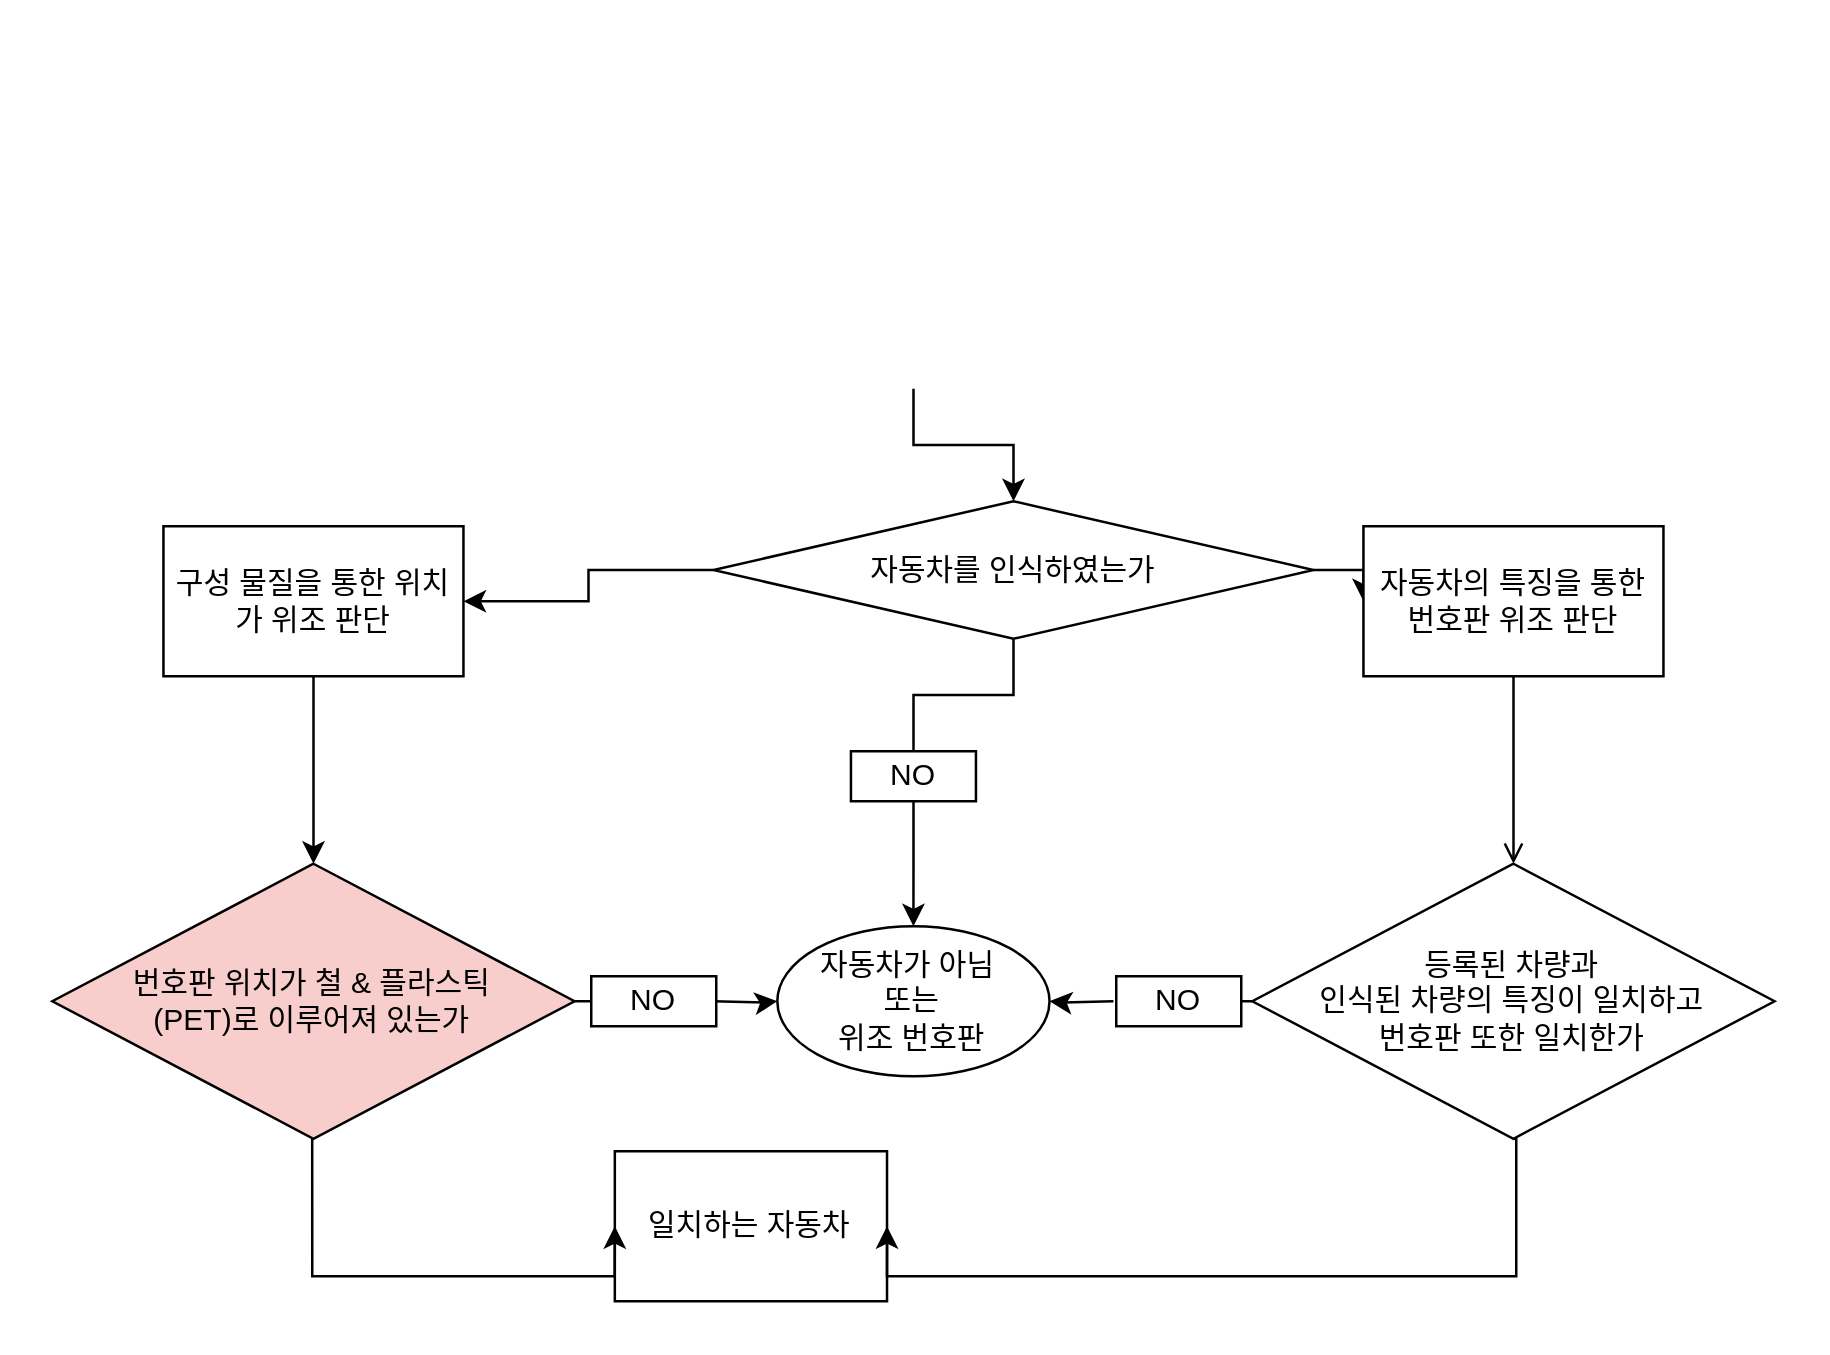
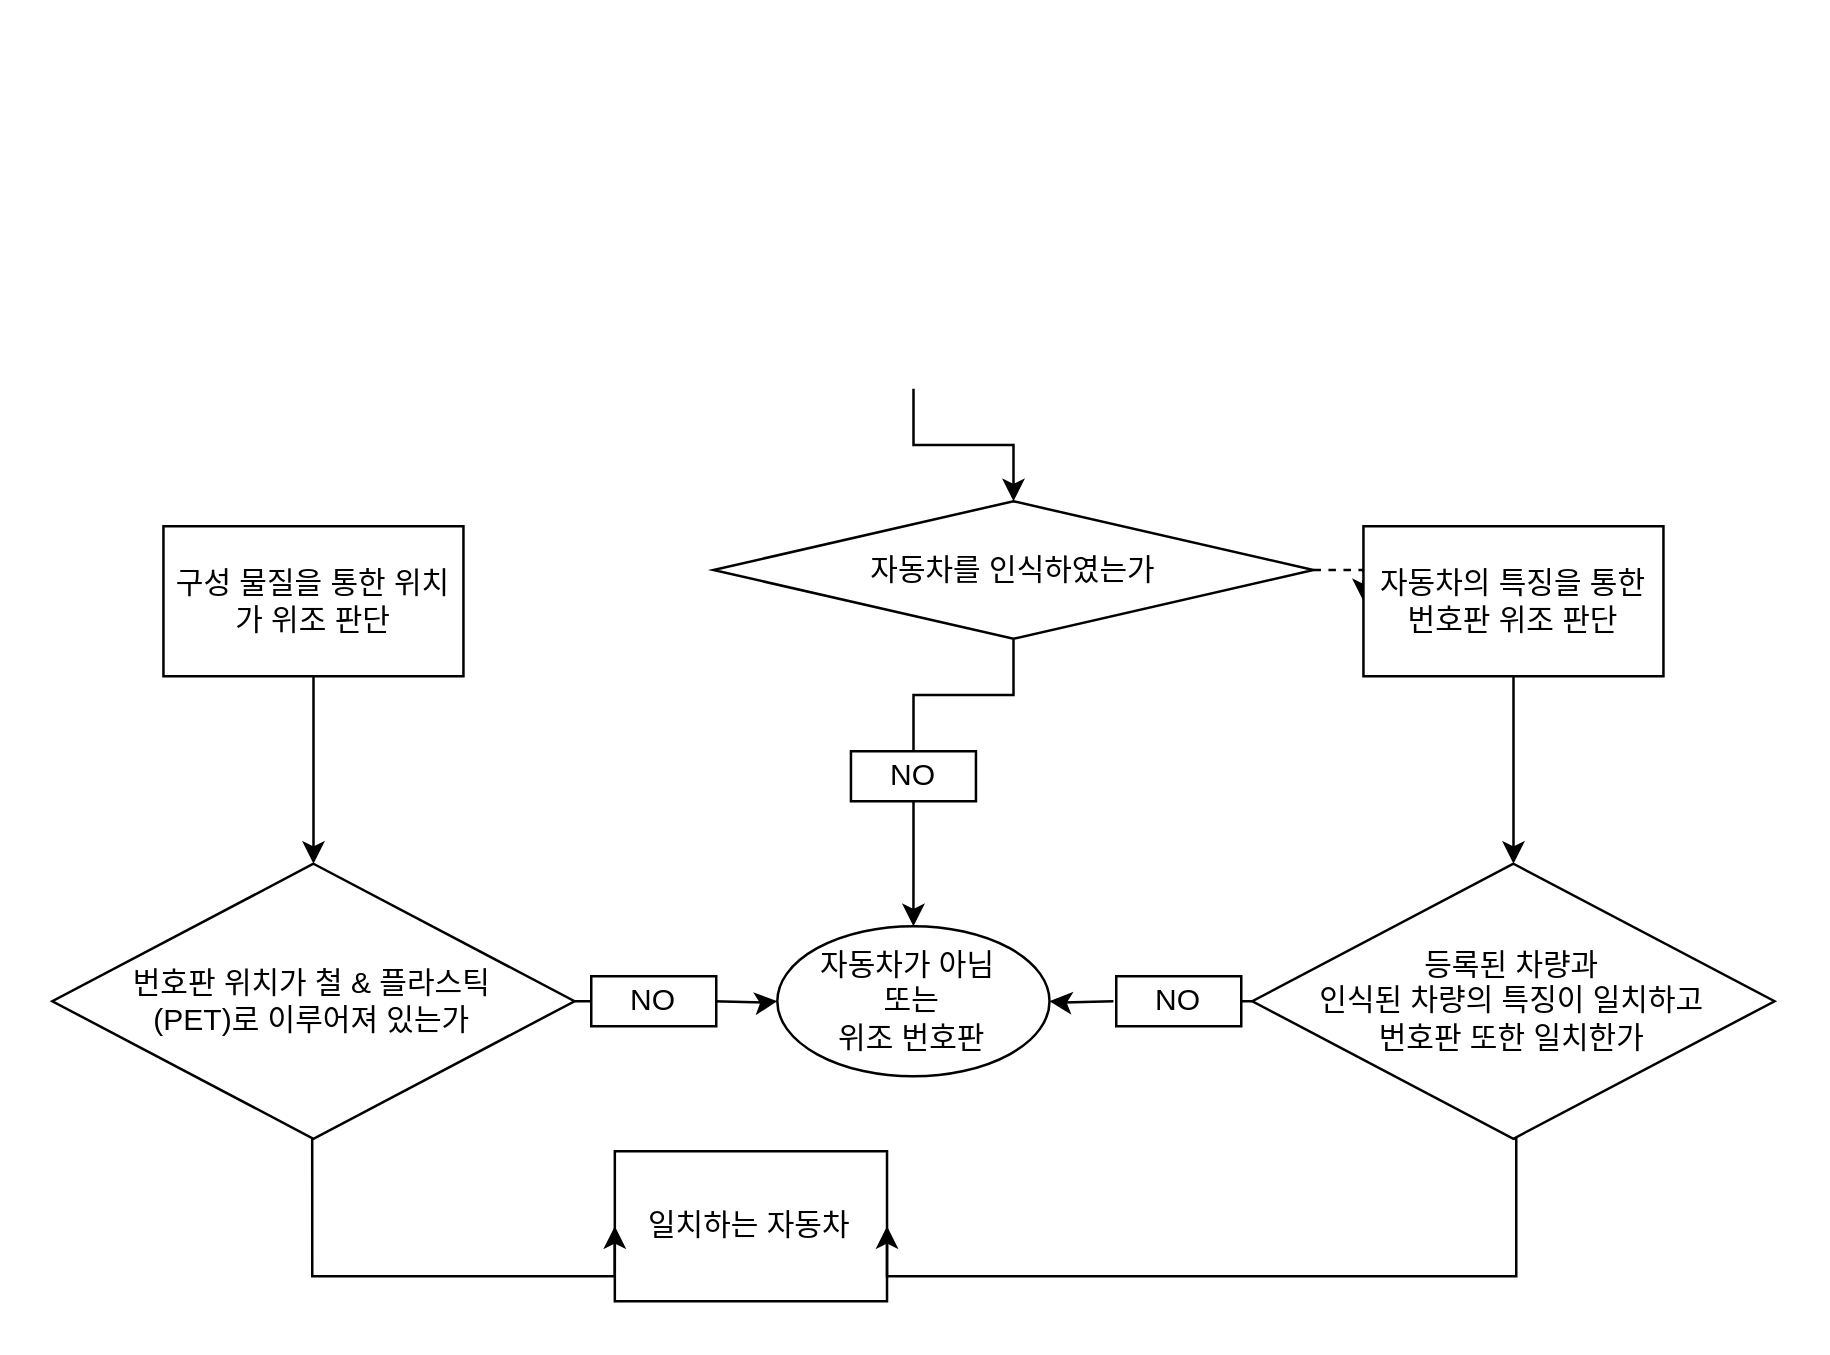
(1339, 570) -> (1339, 570)
(589, 579) -> none
(1514, 849) -> (1514, 845)
(313, 1001) -> (313, 1001)
